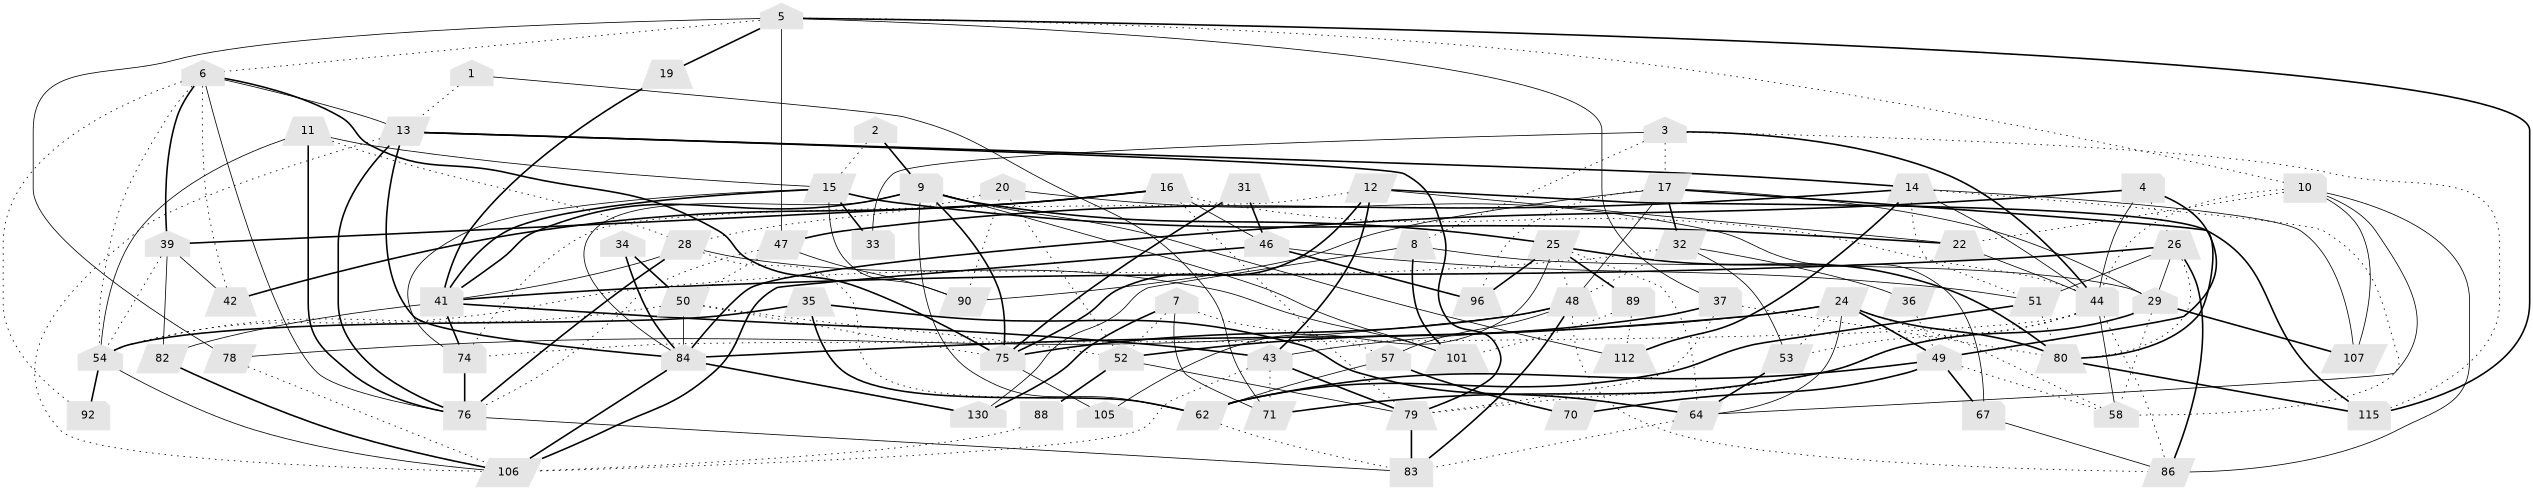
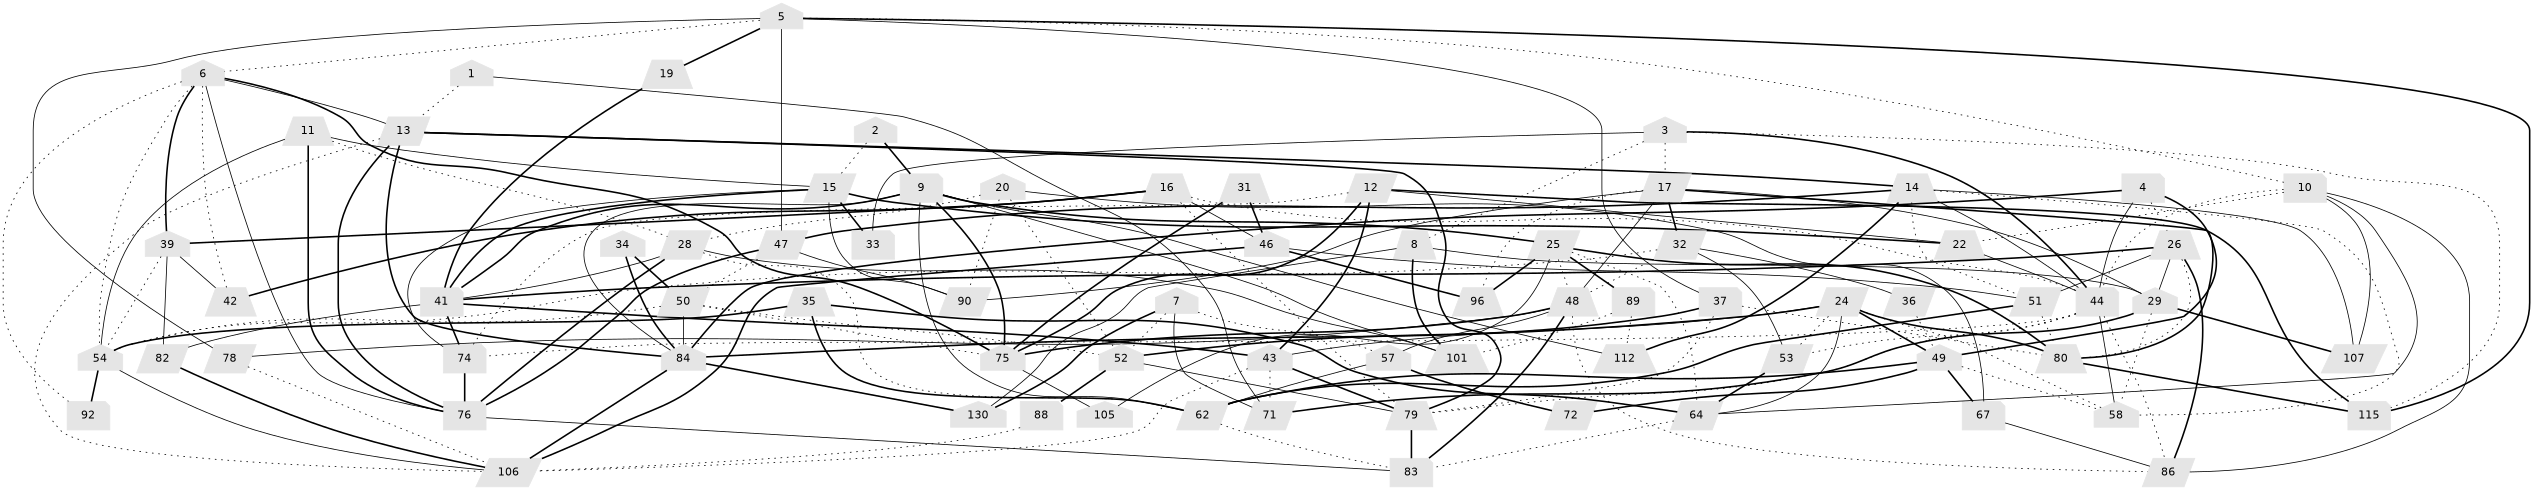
(629, 305) -> (629, 305)
(1571, 416) -> (1571, 416)
